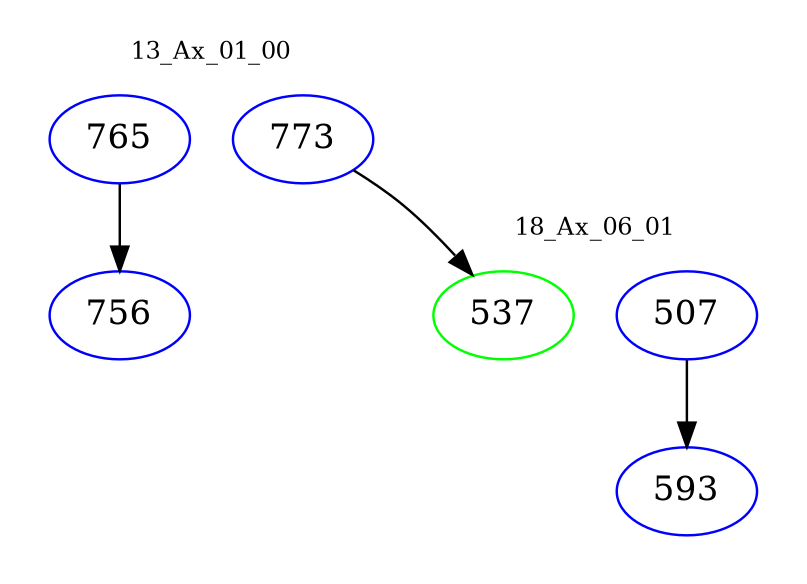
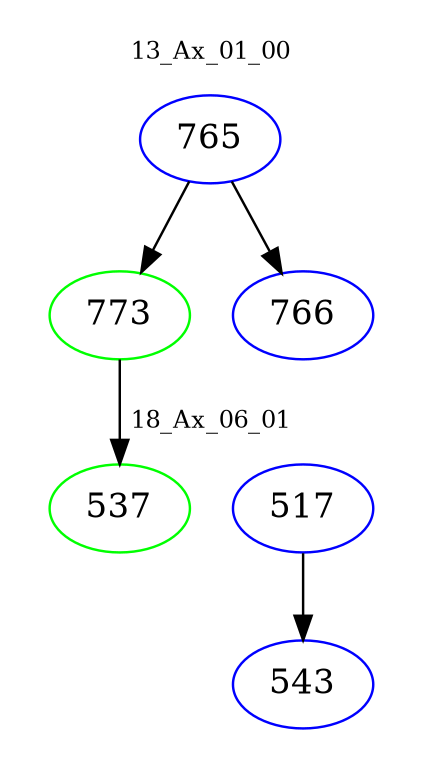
(303, 139) -> (120, 315)
none -> (171, 216)
(120, 315) -> (303, 315)
(687, 315) -> (303, 508)
(687, 491) -> (303, 684)
